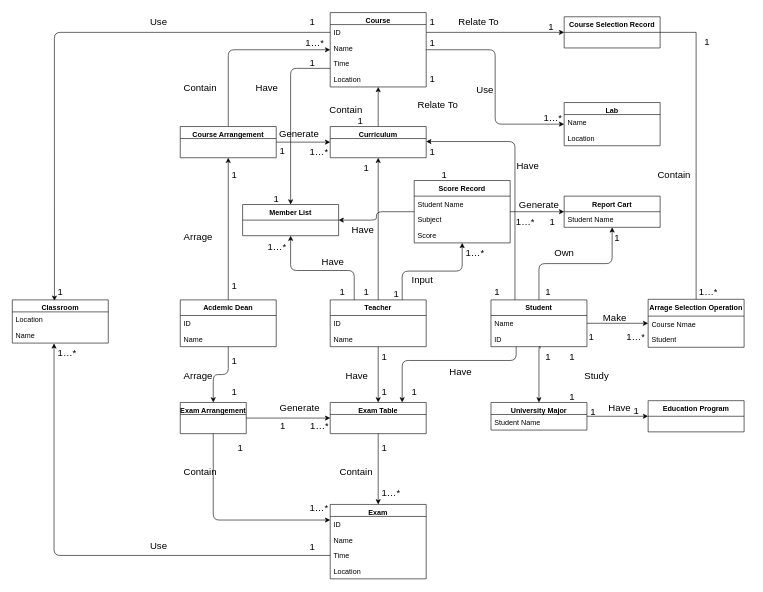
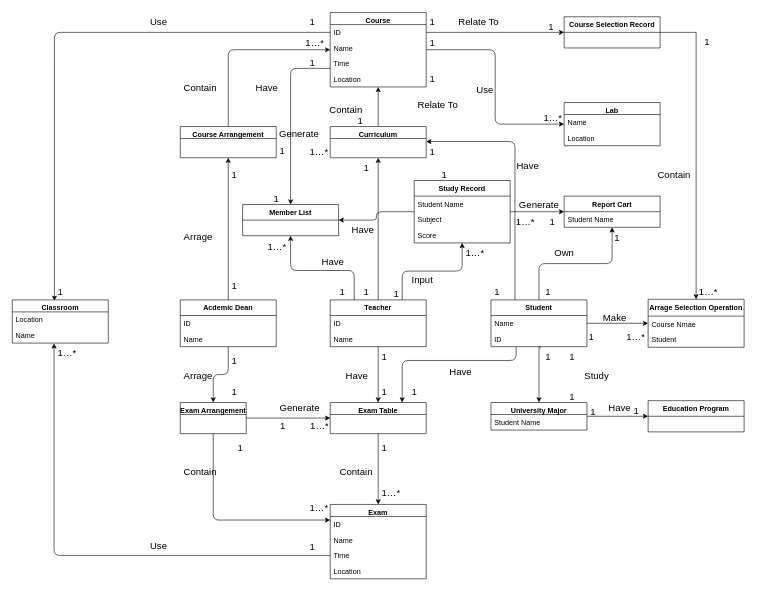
(324, 142) -> none
(462, 188) -> (462, 188)
(696, 295) -> (696, 293)
